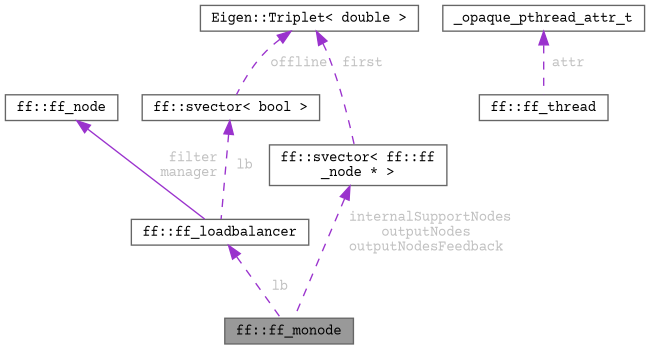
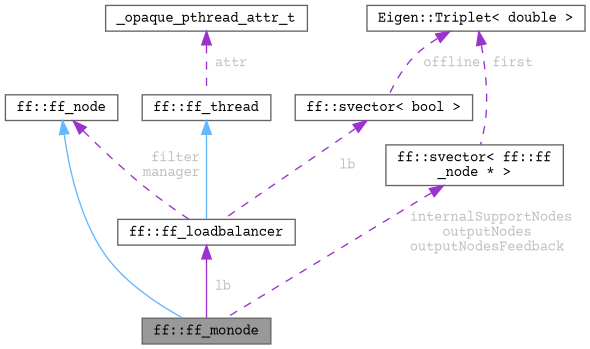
(146, 174) -> (134, 178)
none -> (207, 177)
none -> (98, 243)
(259, 287) -> (207, 288)
